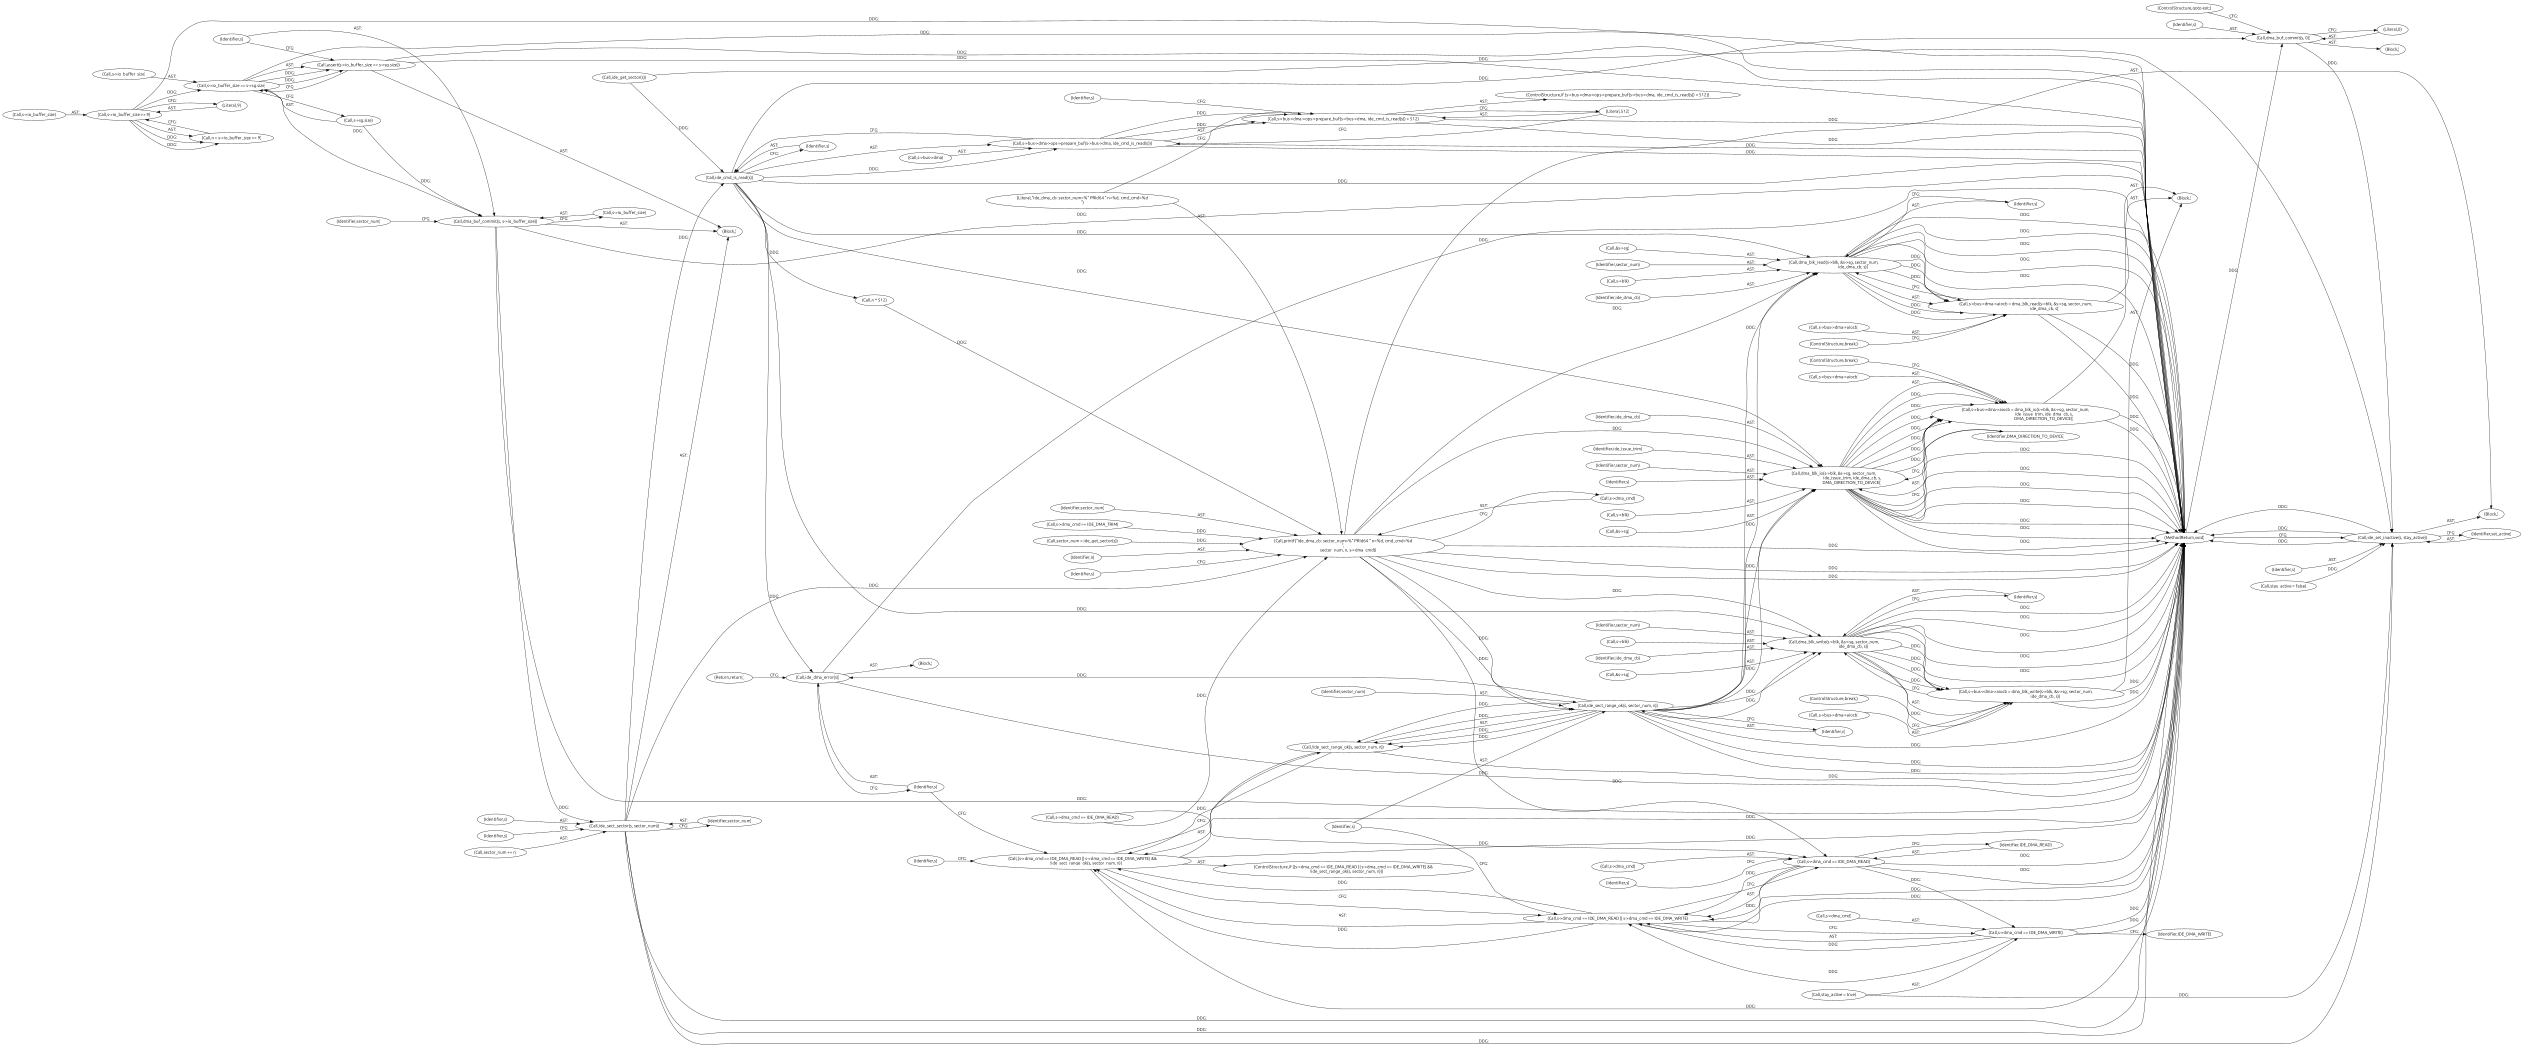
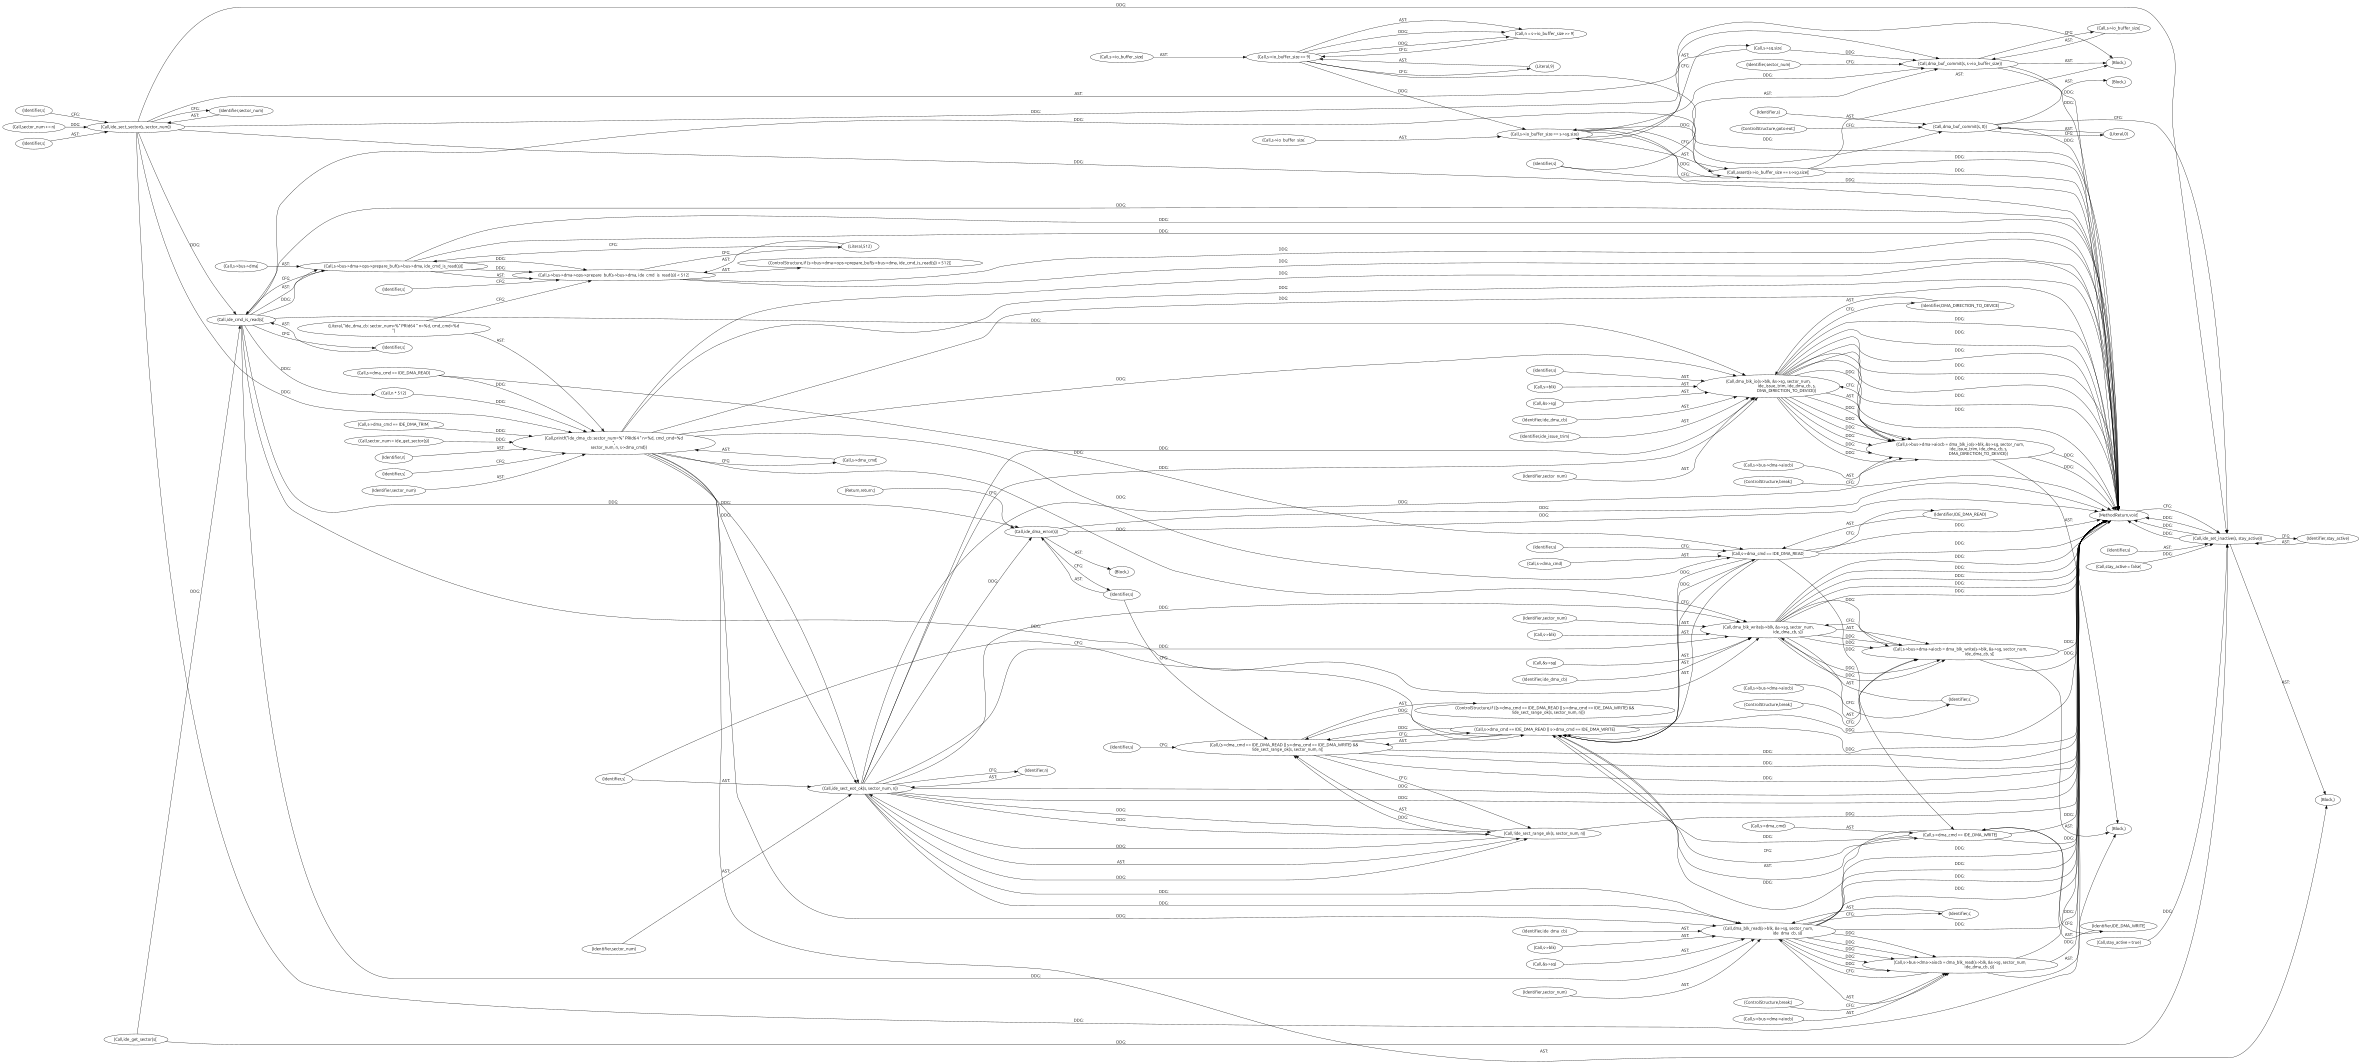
(2333, 63) -> (2119, 118)
(2234, 290) -> (2104, 287)
(511, 491) -> (1086, 114)
(2491, 534) -> (2328, 539)
(1618, 706) -> (860, 789)
(565, 838) -> (76, 125)
(1945, 979) -> (2063, 869)
